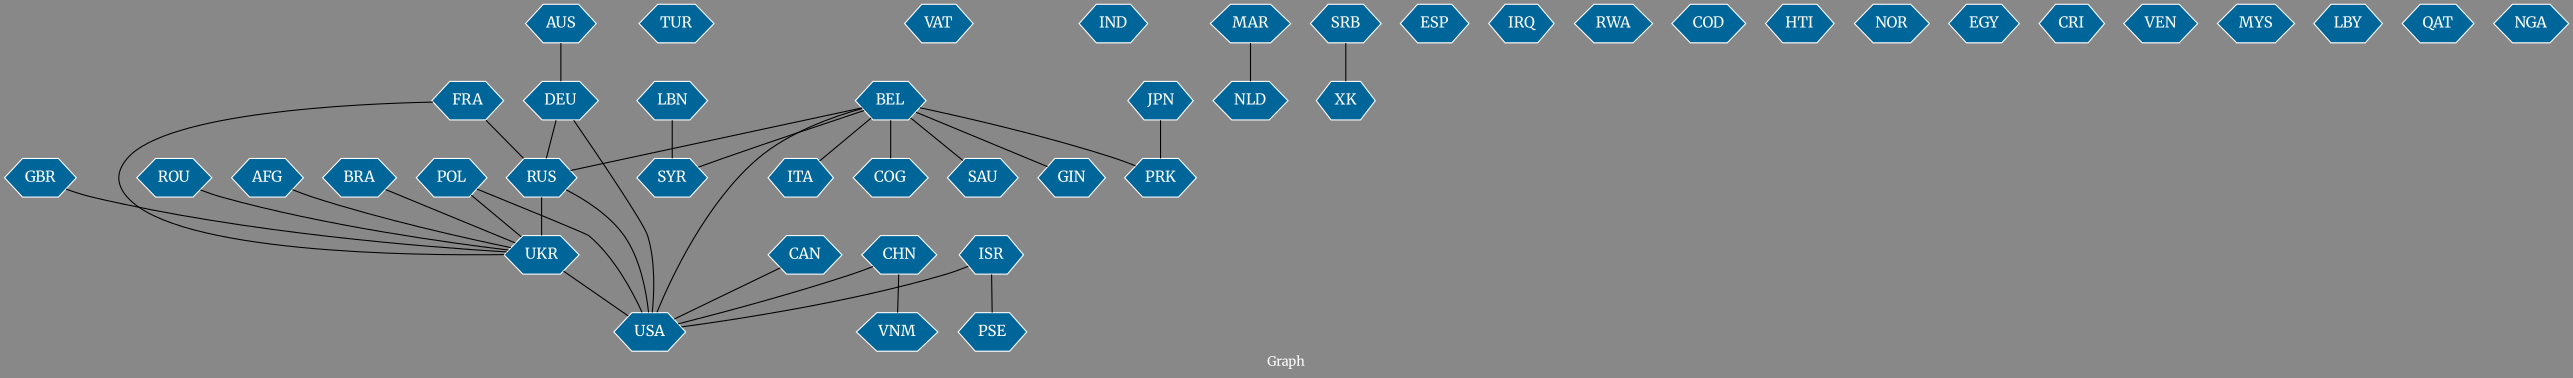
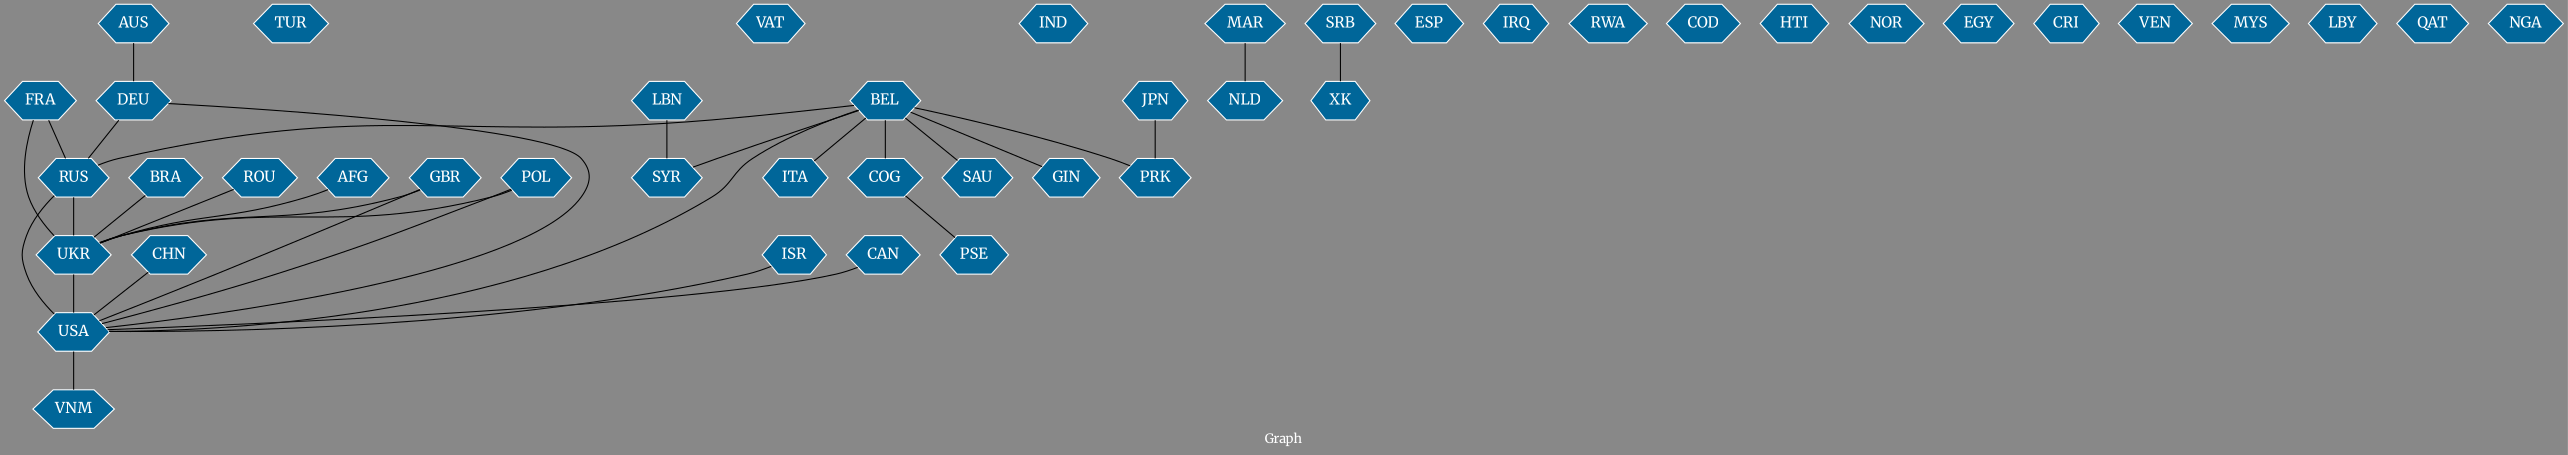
none -> (260, 256)
(898, 294) -> (74, 371)
(992, 294) -> (930, 217)
